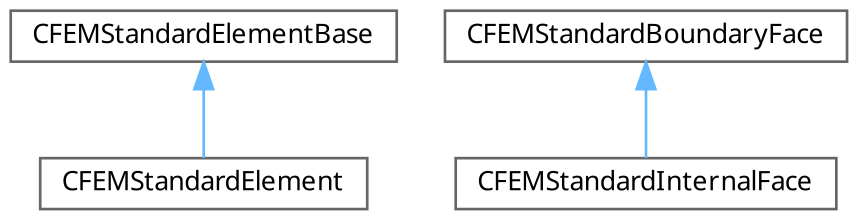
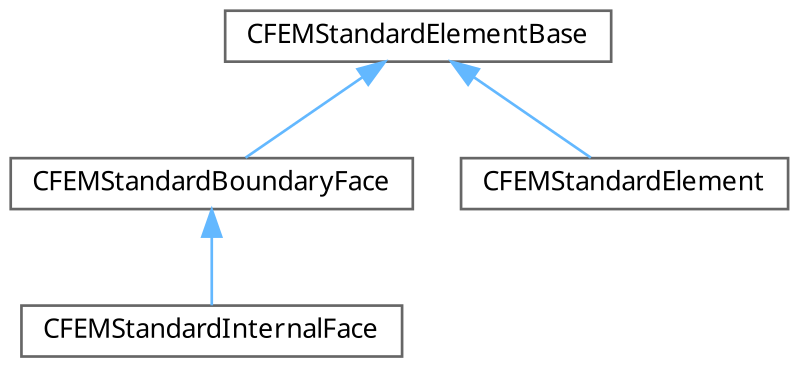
none -> (304, 118)
